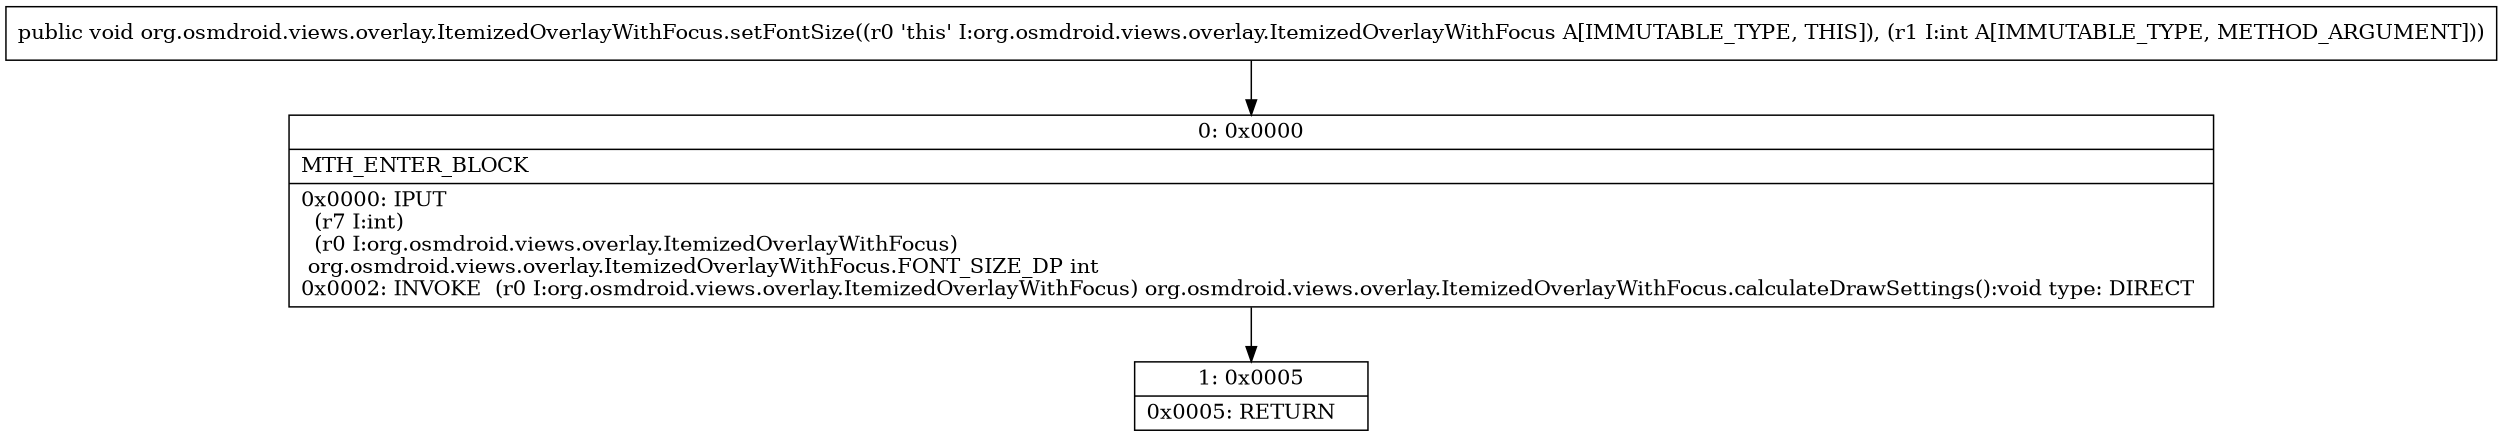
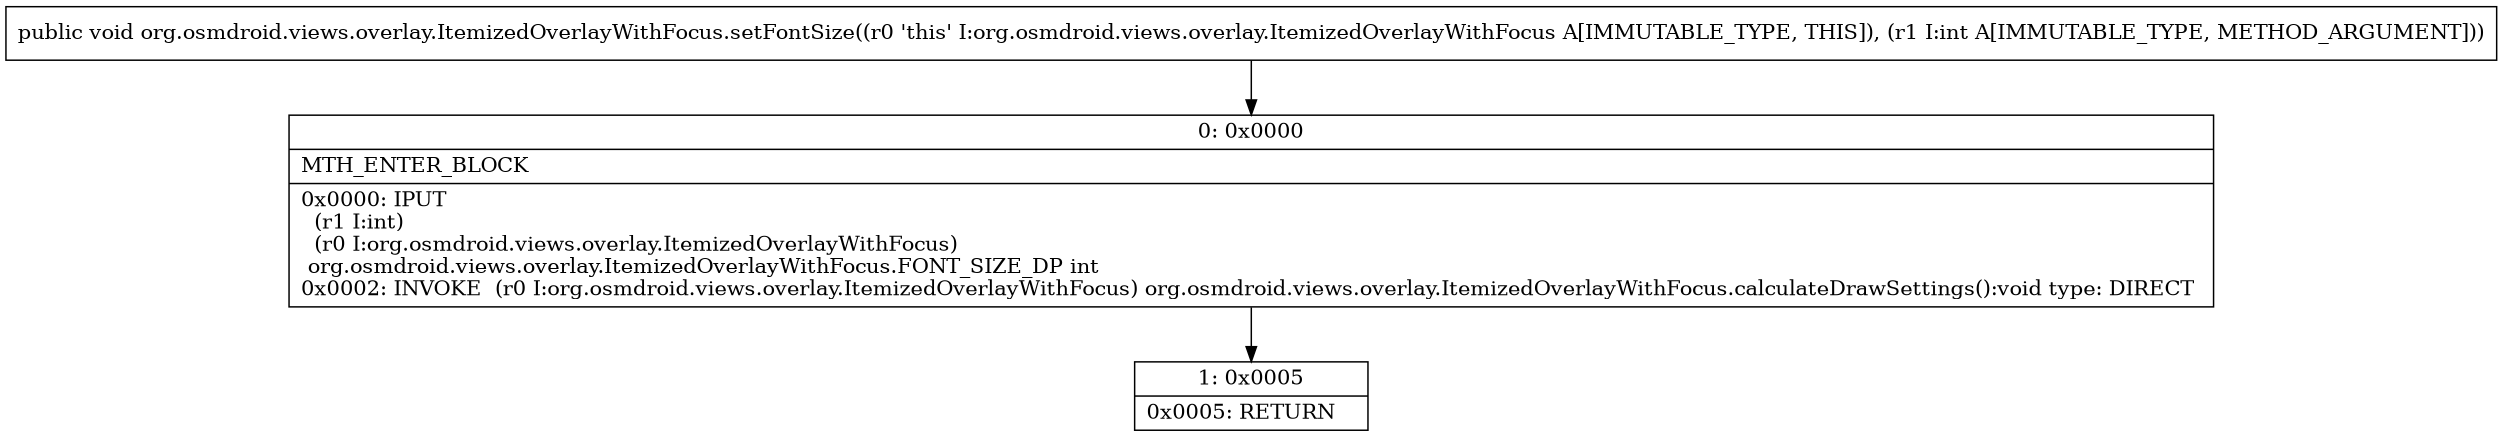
(353, 222) -> (353, 222)
